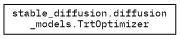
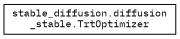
(90, 19) -> (90, 19)
